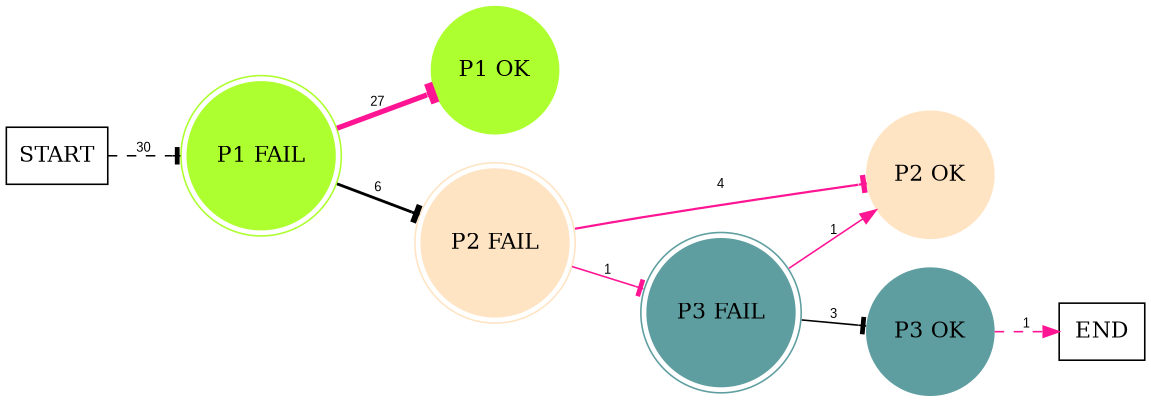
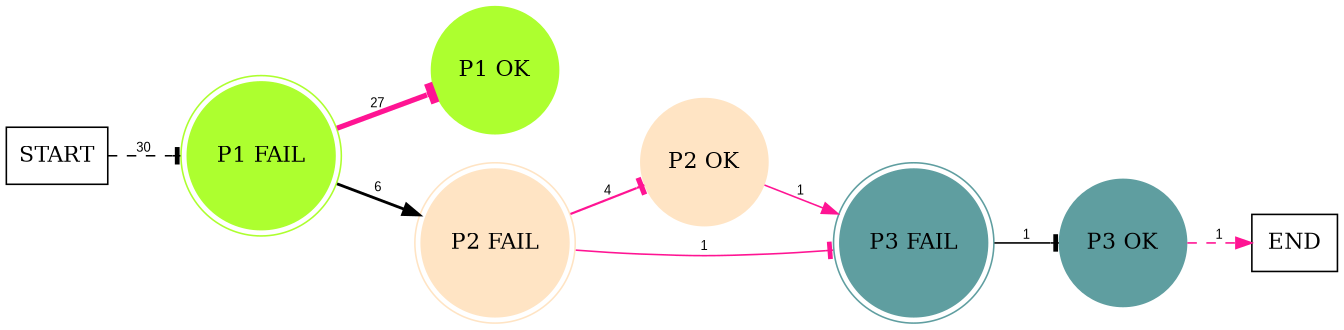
(374, 198) -> (371, 197)
(826, 244) -> (794, 197)
(834, 315) -> (1027, 236)
